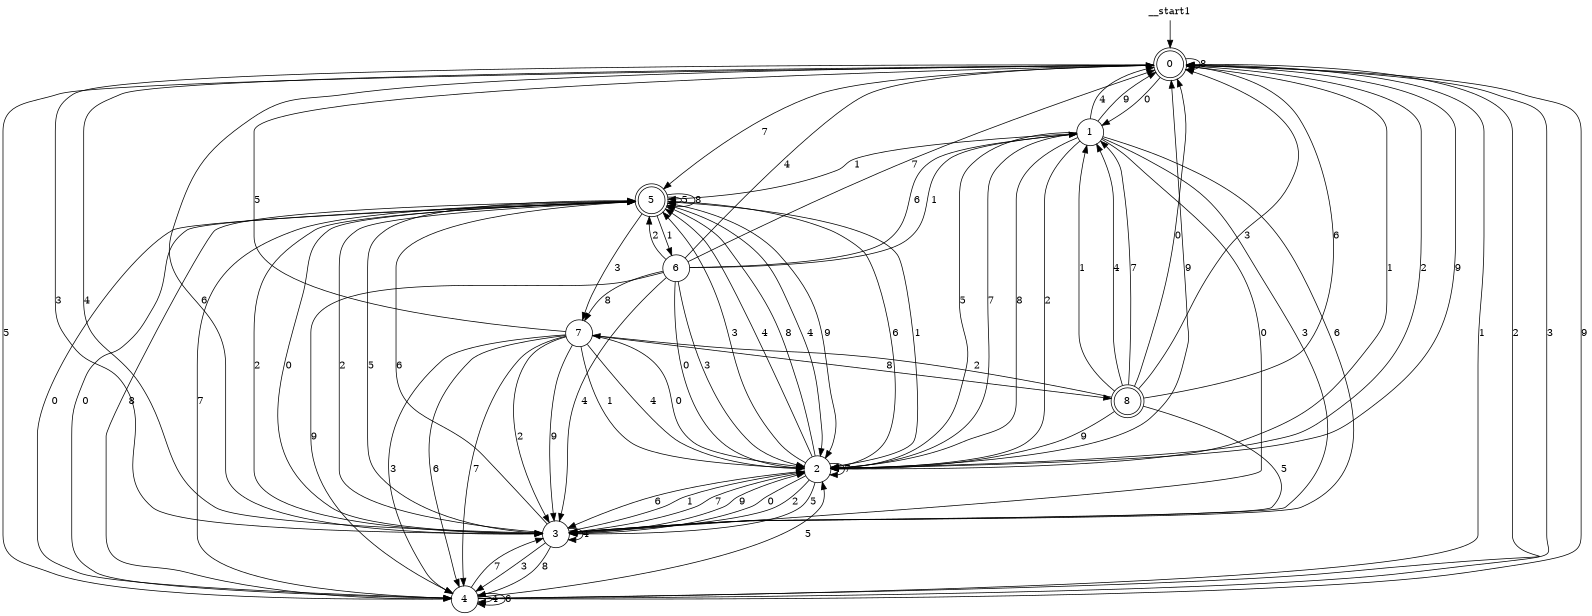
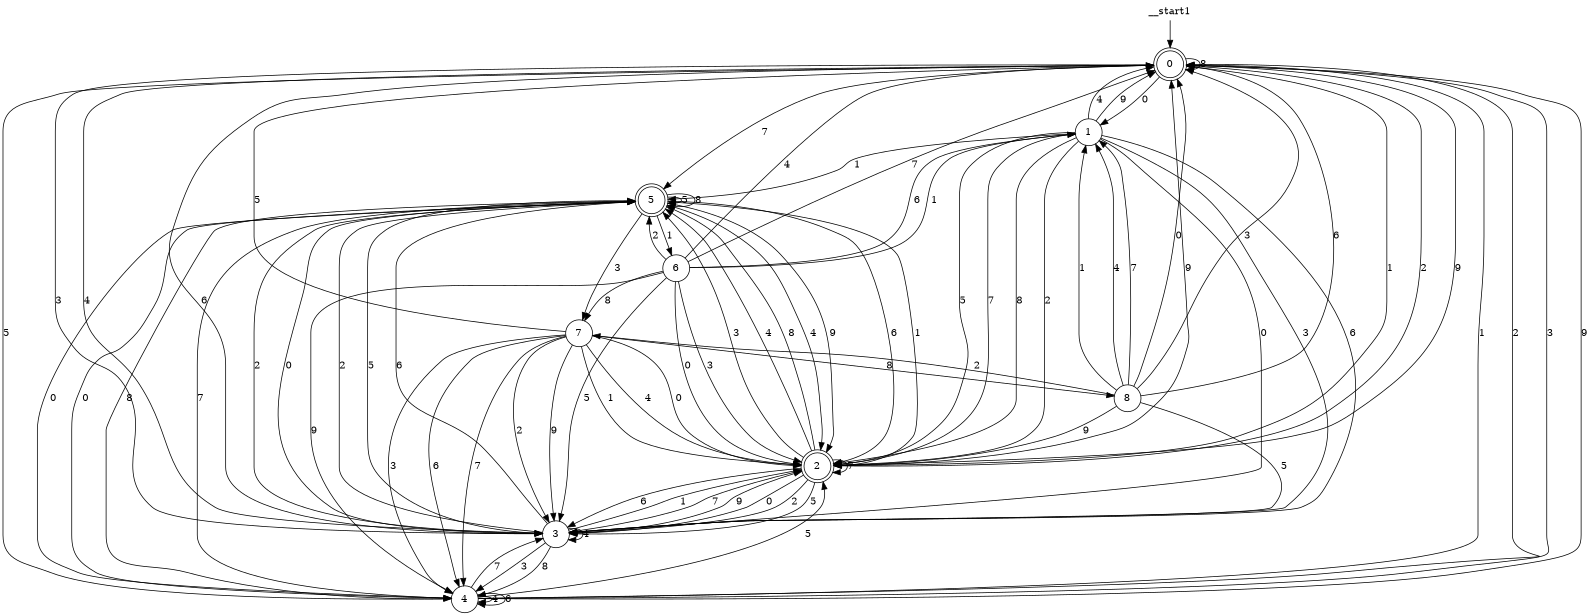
(585, 401) -> (587, 398)
(1128, 401) -> (1128, 398)
(817, 469) -> (817, 466)
